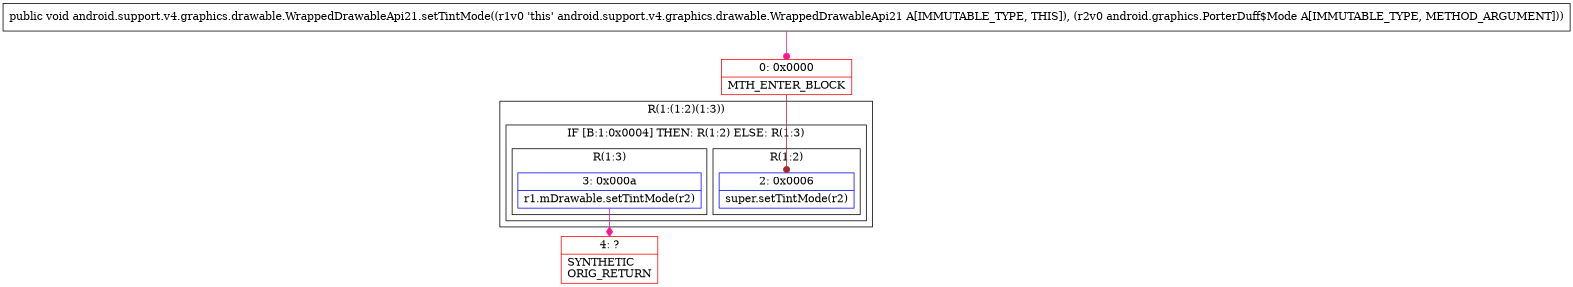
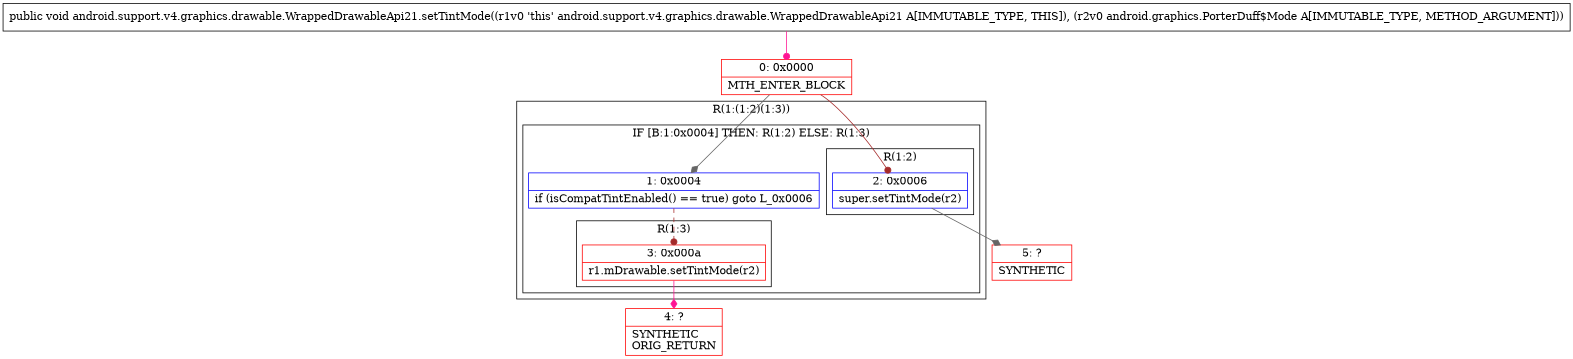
(610, 191) -> (674, 263)
none -> (674, 191)
none -> (1032, 263)
